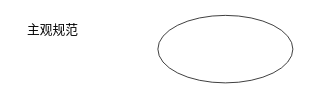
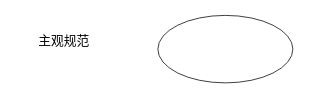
(53, 30) -> (64, 42)
